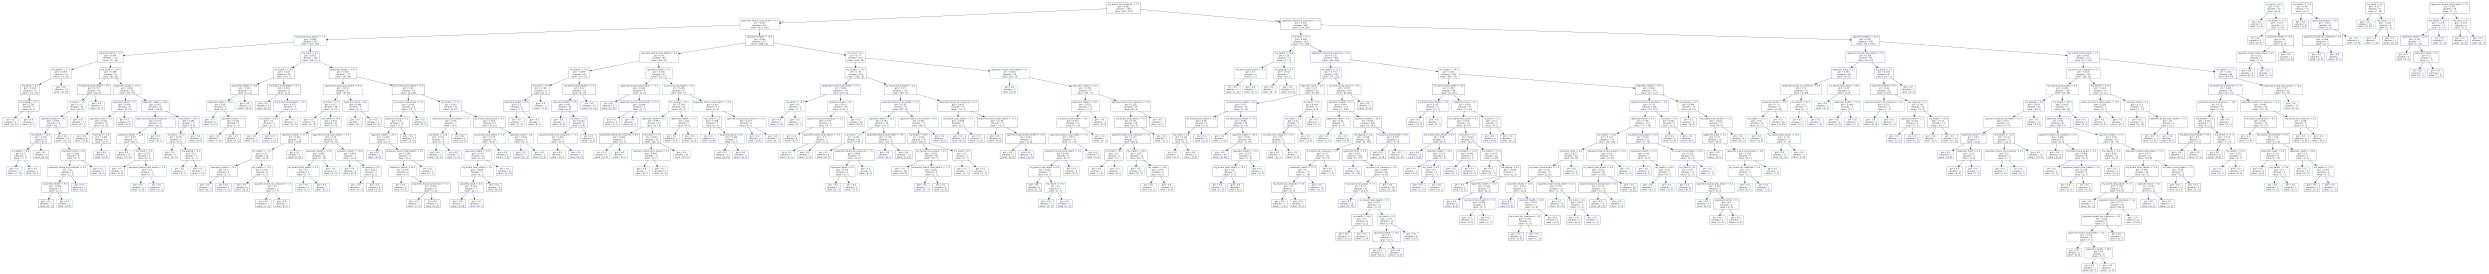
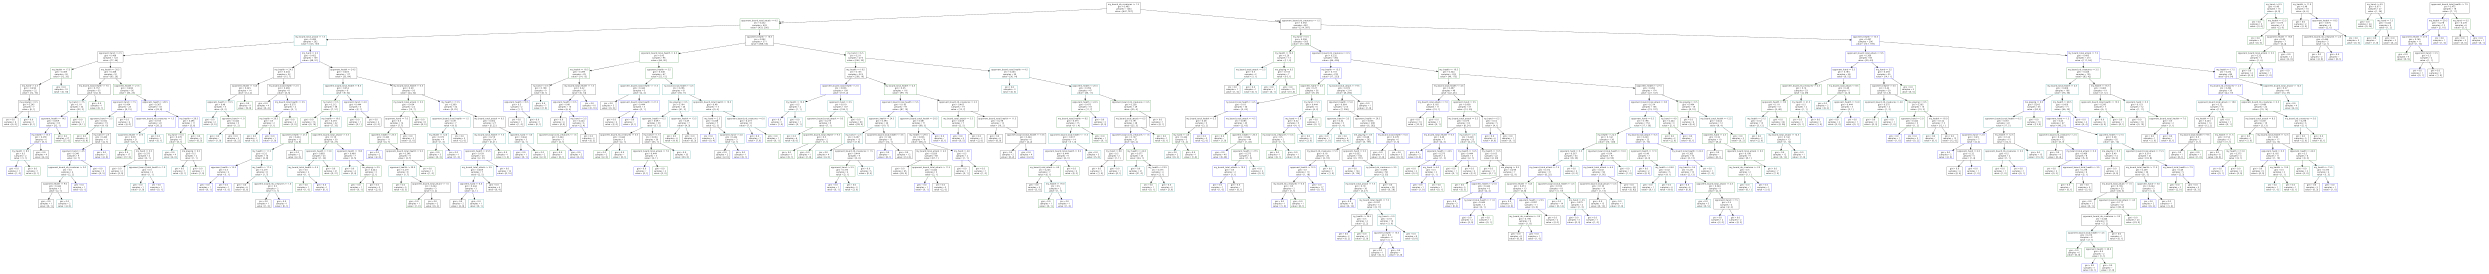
(2214, 130) -> none
(67, 145) -> (88, 146)
